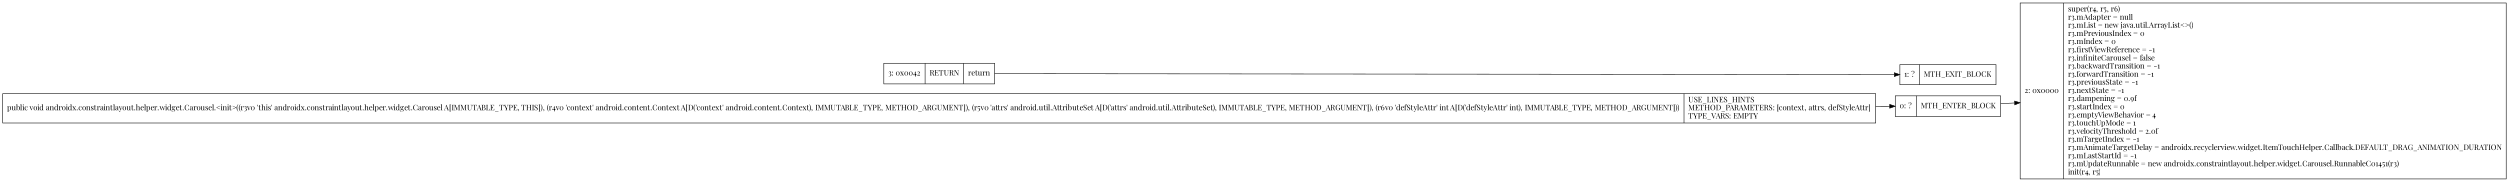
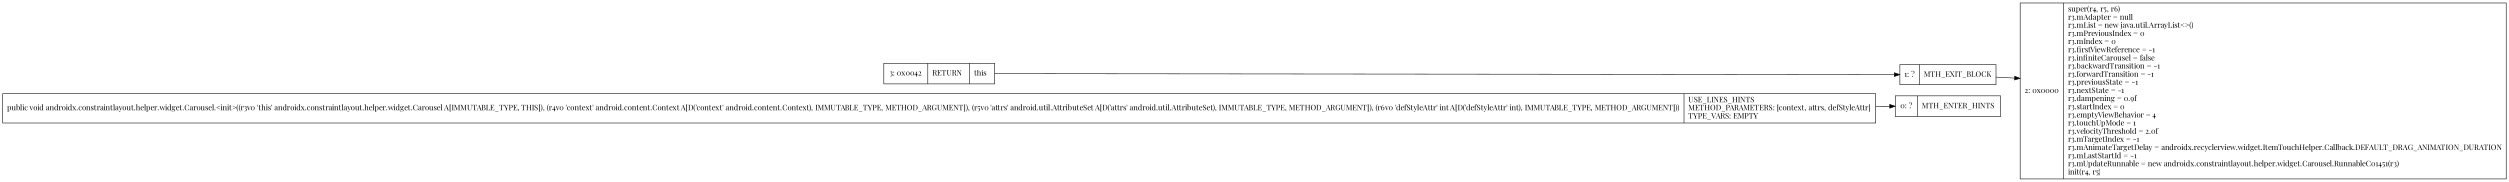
(979, 73) -> (980, 73)
(2008, 103) -> (2005, 78)
(1959, 106) -> (1958, 106)
